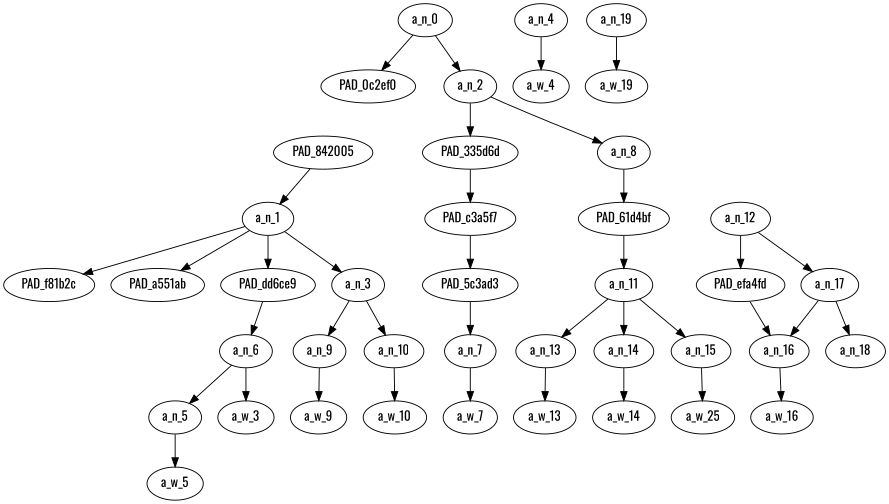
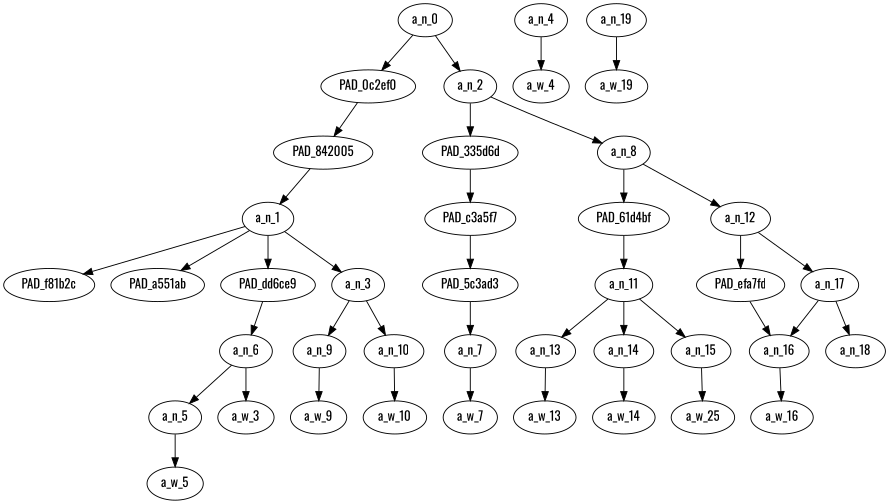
none -> (348, 116)
none -> (678, 183)
(741, 285) -> (741, 285)
